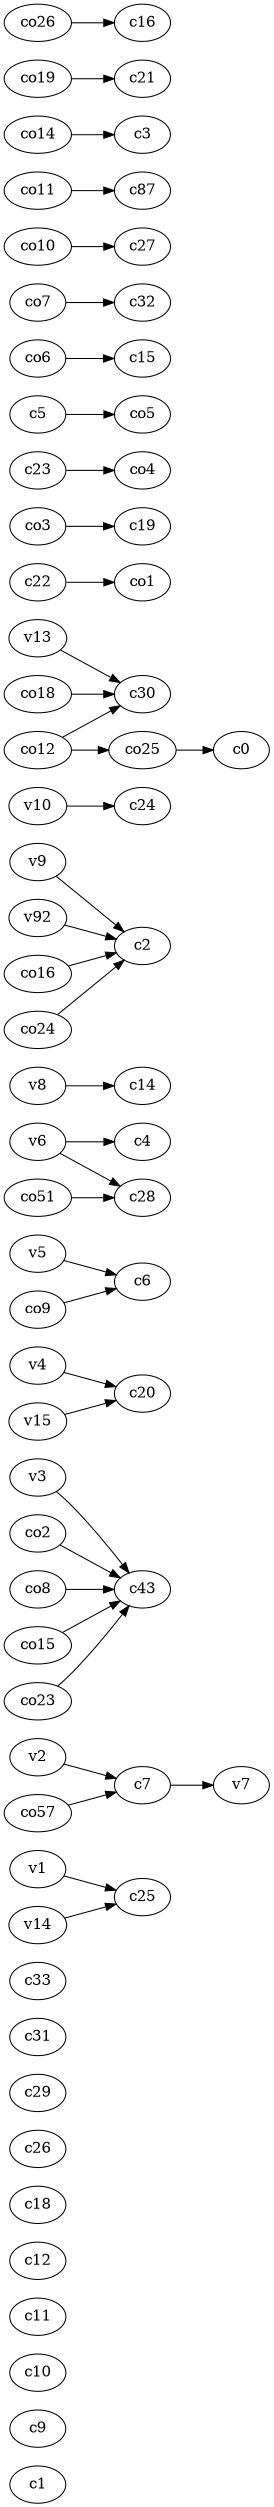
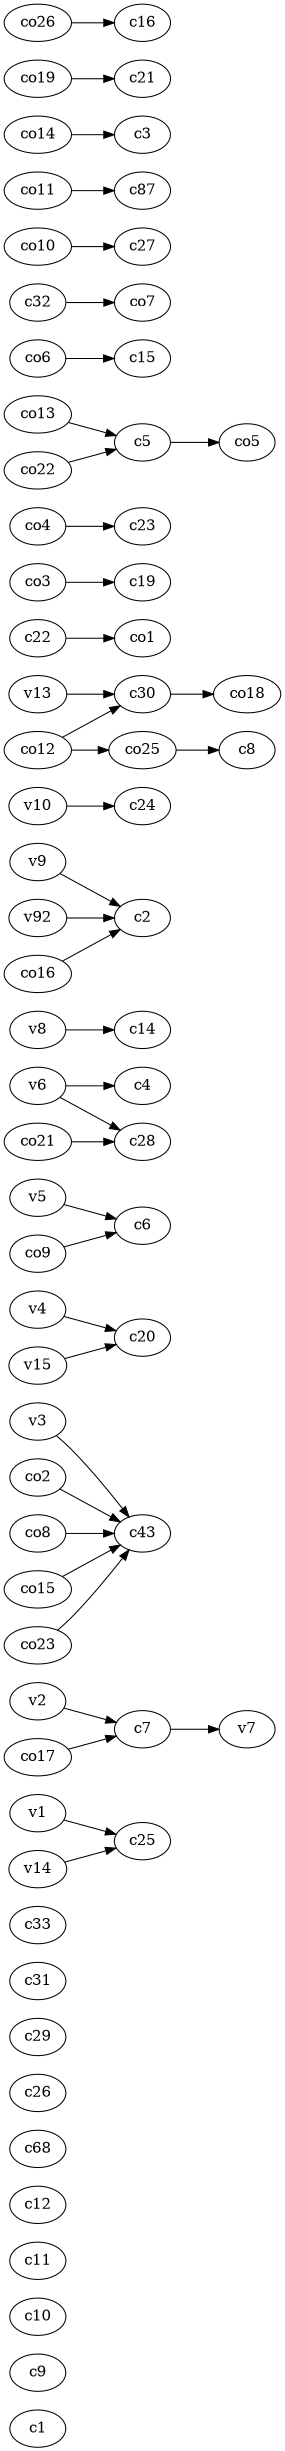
(85, 303) -> (85, 303)
none -> (38, 414)
none -> (38, 470)
(85, 470) -> (85, 526)
(88, 694) -> (187, 694)
(241, 750) -> (247, 750)
(38, 1030) -> none
(38, 1198) -> (38, 1142)
(38, 1813) -> (38, 1757)
(38, 2205) -> (38, 2149)
